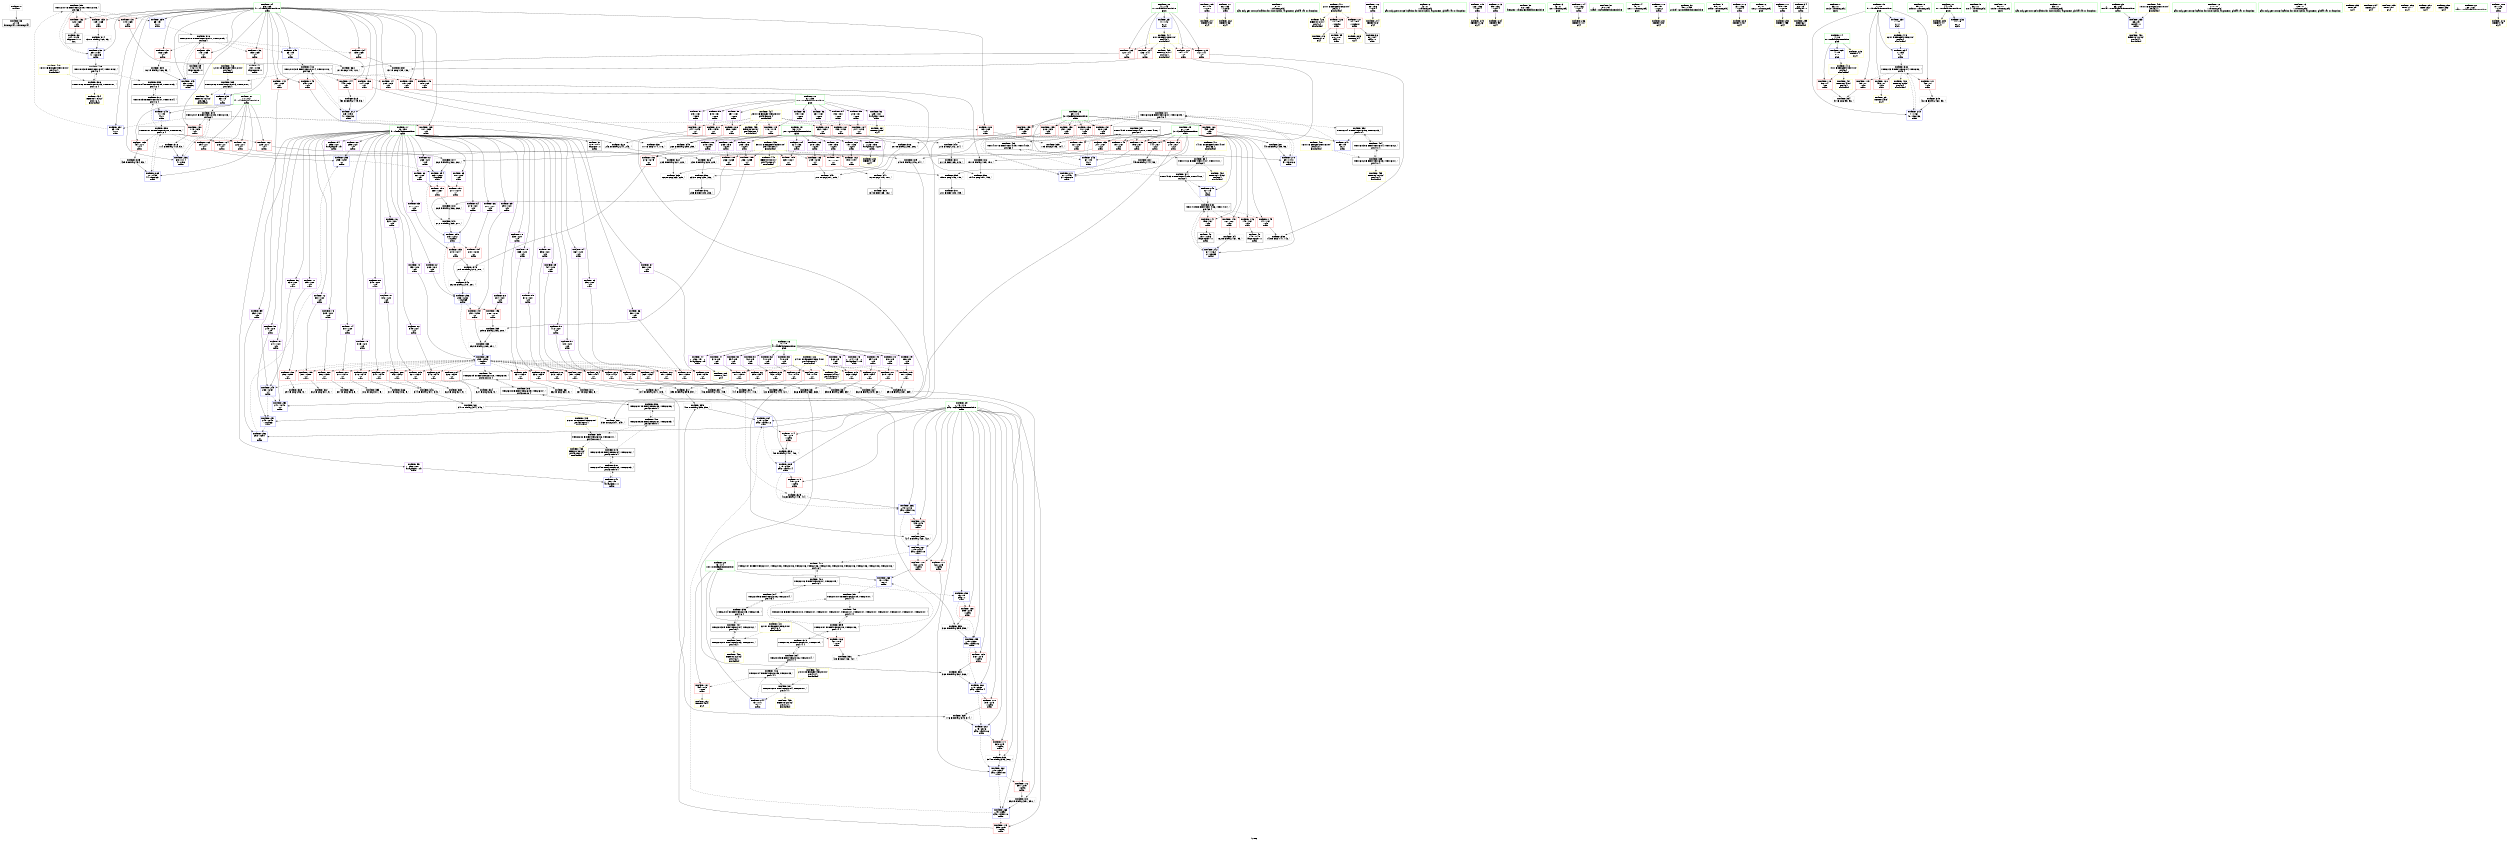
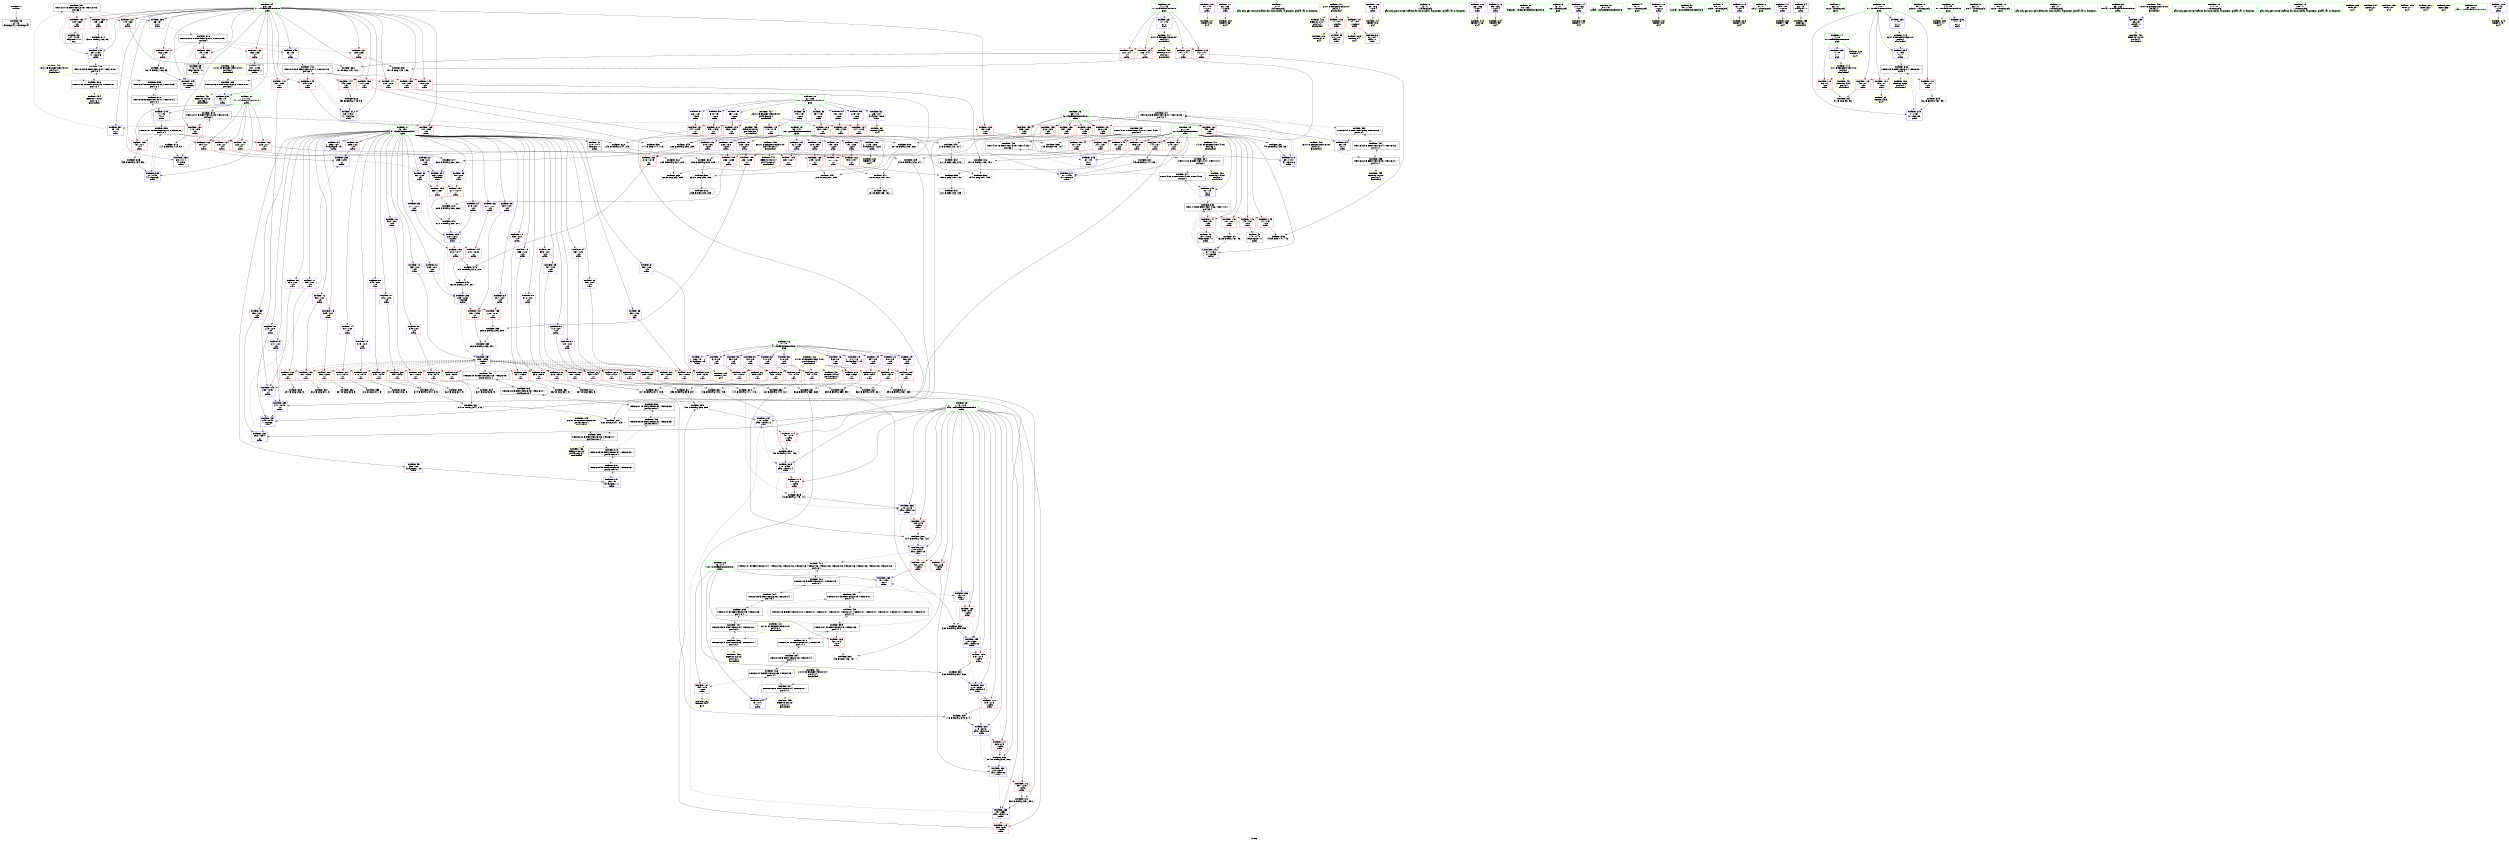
(1164, 37) -> (1164, 37)
(418, 144) -> none
(649, 164) -> (649, 164)
(635, 318) -> (635, 318)
(268, 406) -> (274, 413)
